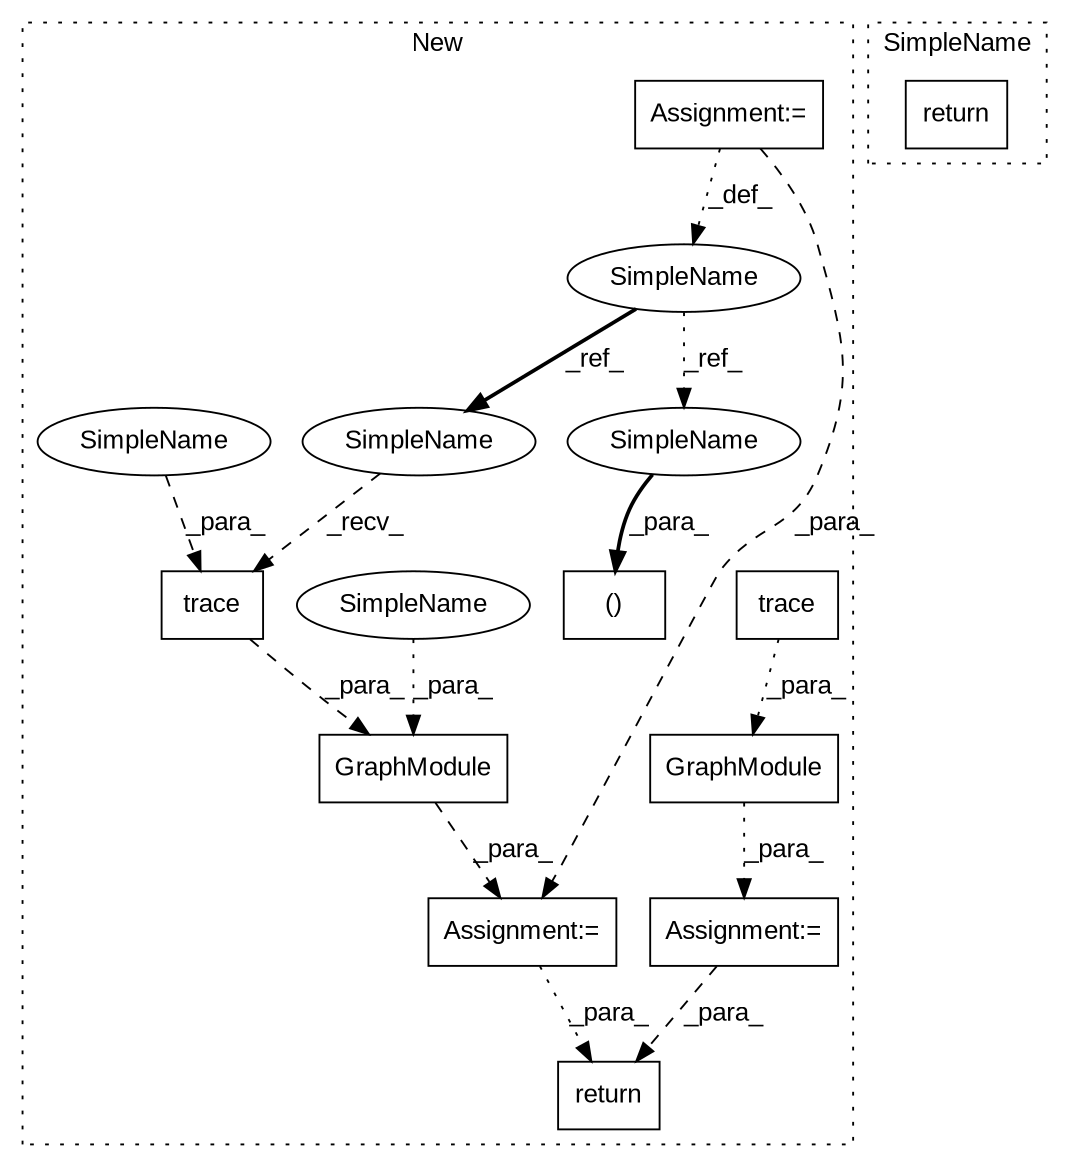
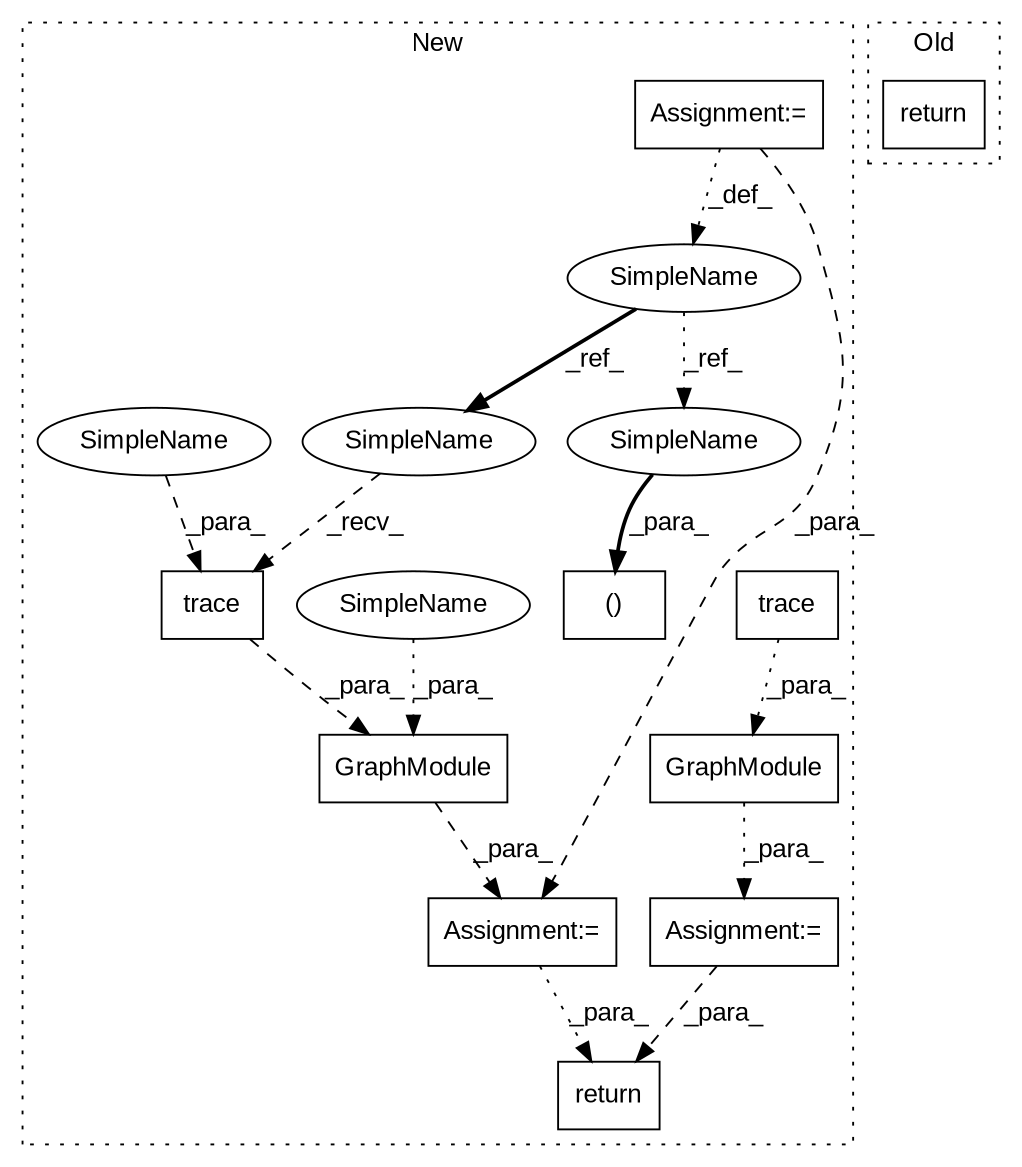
(957, 44) -> (934, 44)
